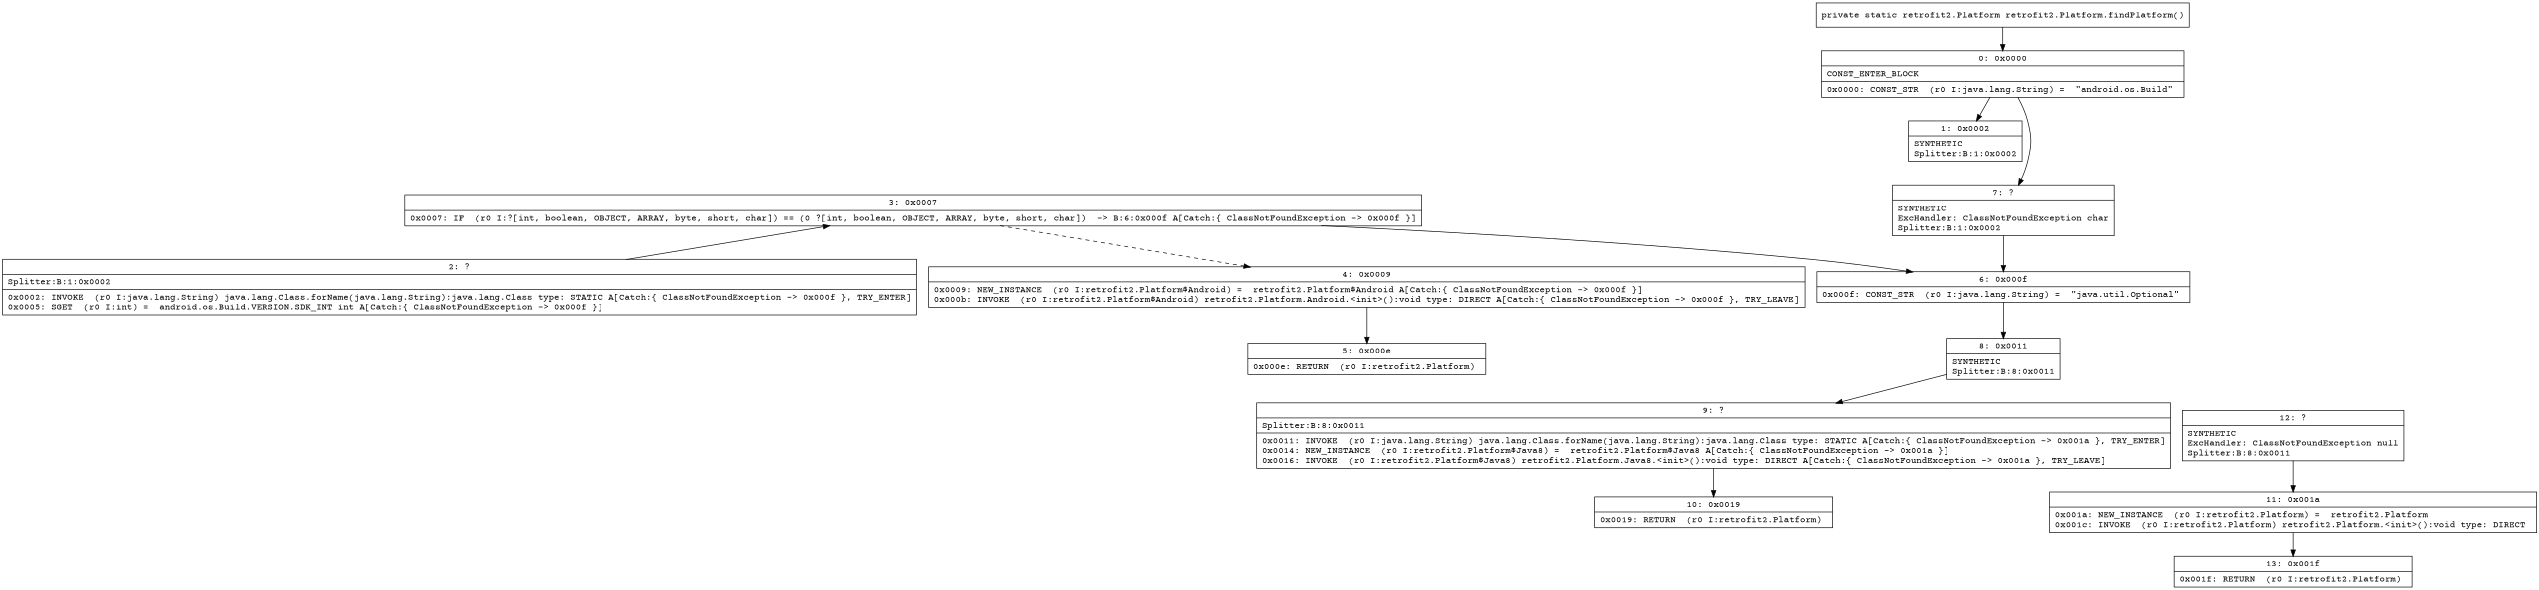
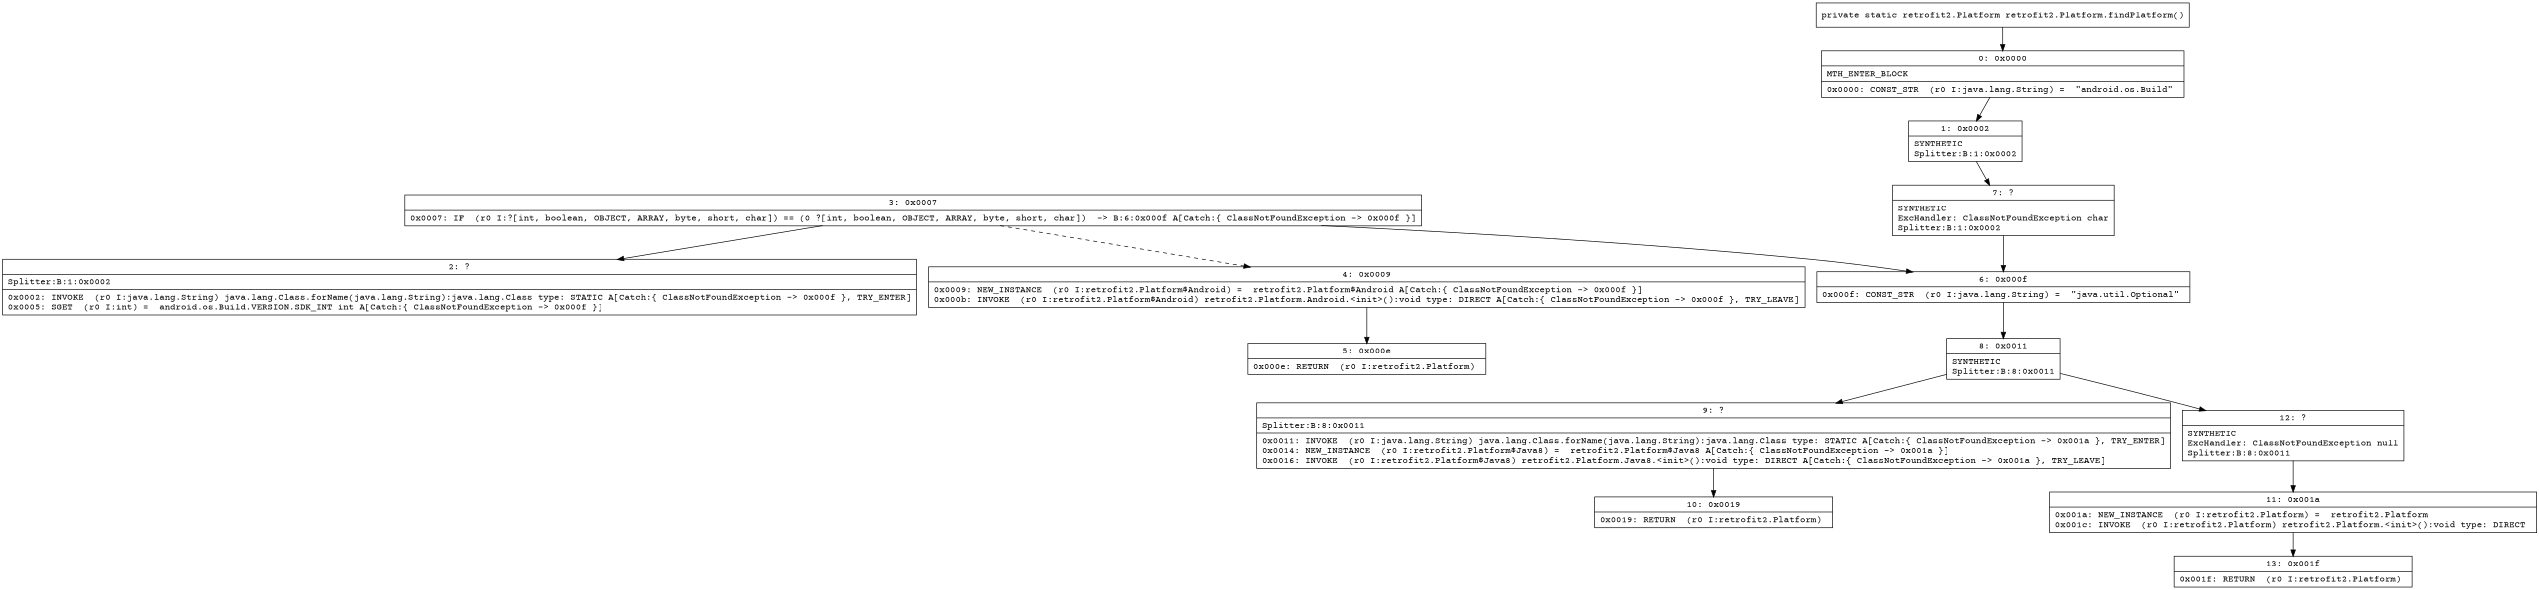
(1873, 73) -> (1867, 73)
(2031, 138) -> (1981, 171)
(725, 243) -> (723, 242)
none -> (2130, 391)
